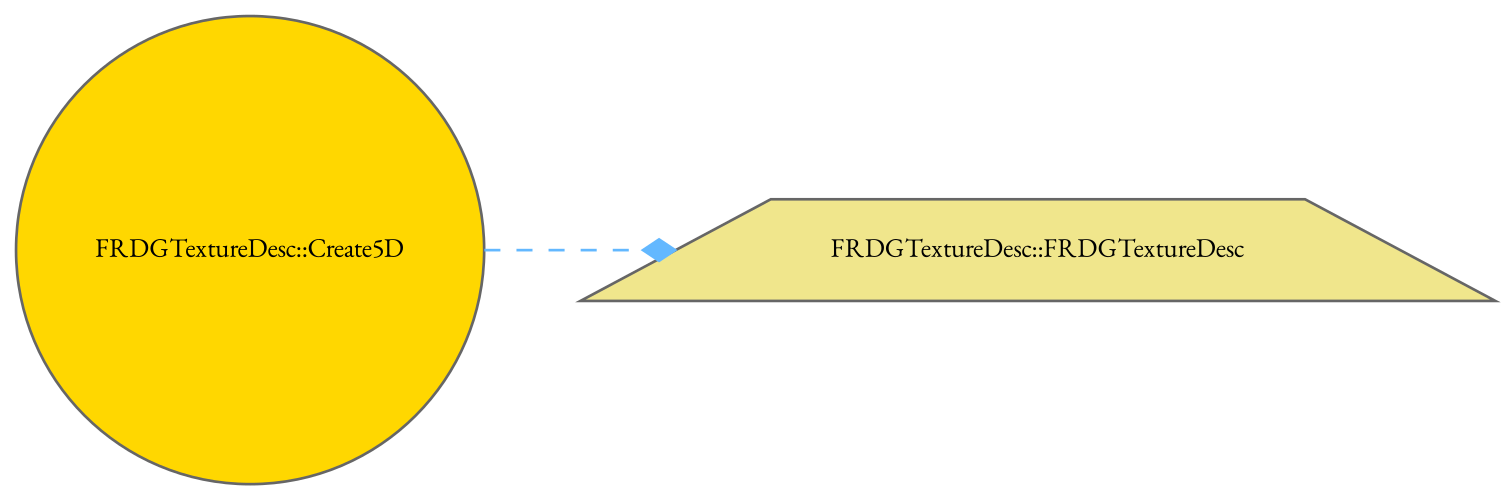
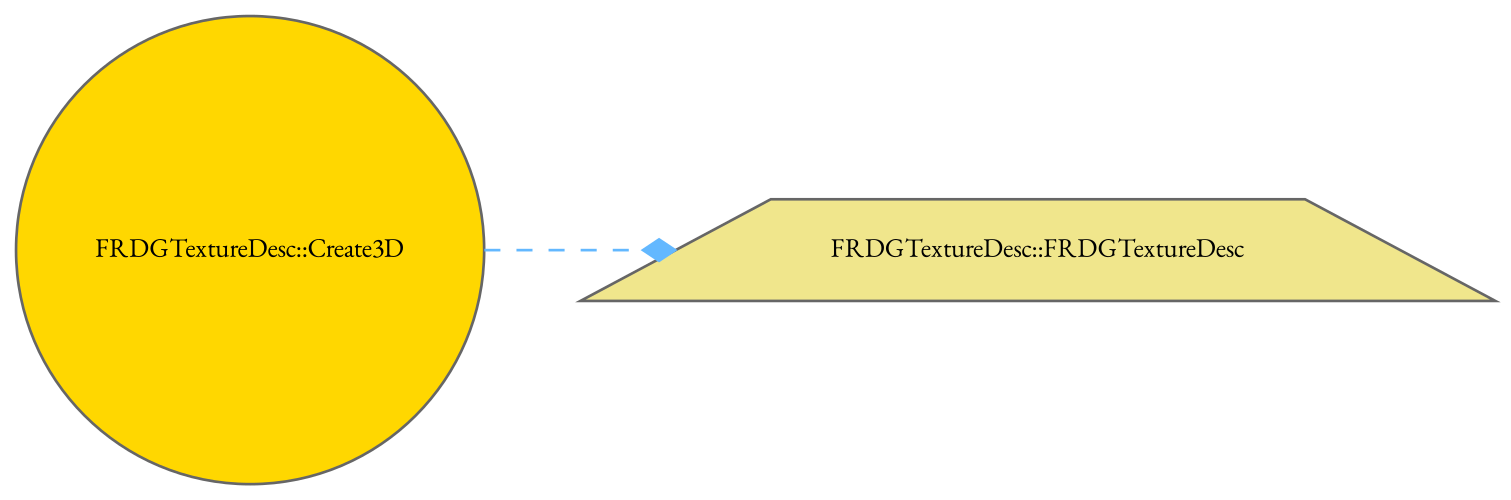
(250, 250) -> (250, 250)
